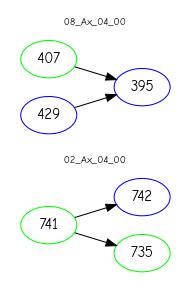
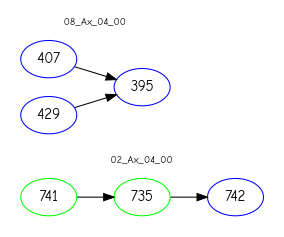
(49, 59) -> (49, 59)
(91, 213) -> (184, 197)
